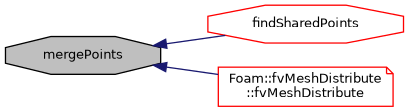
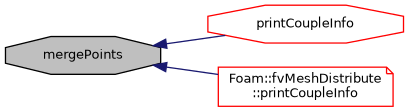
(306, 24) -> (306, 24)
(306, 87) -> (306, 87)
